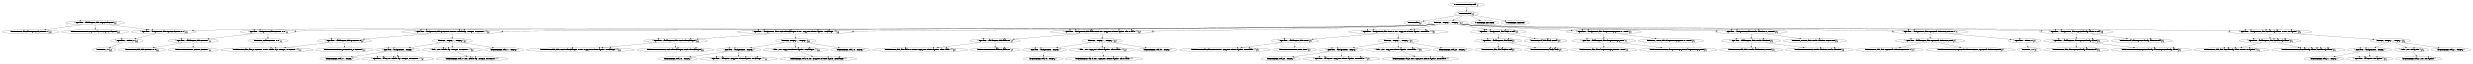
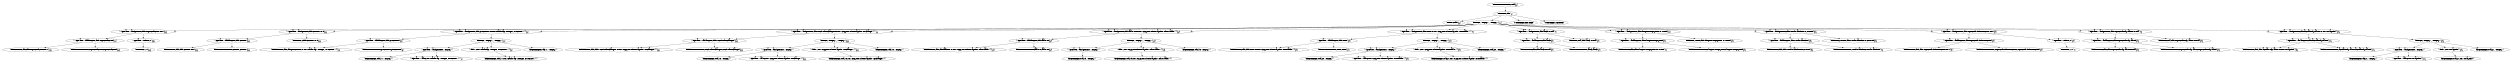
(129, 27) -> (120, 36)
